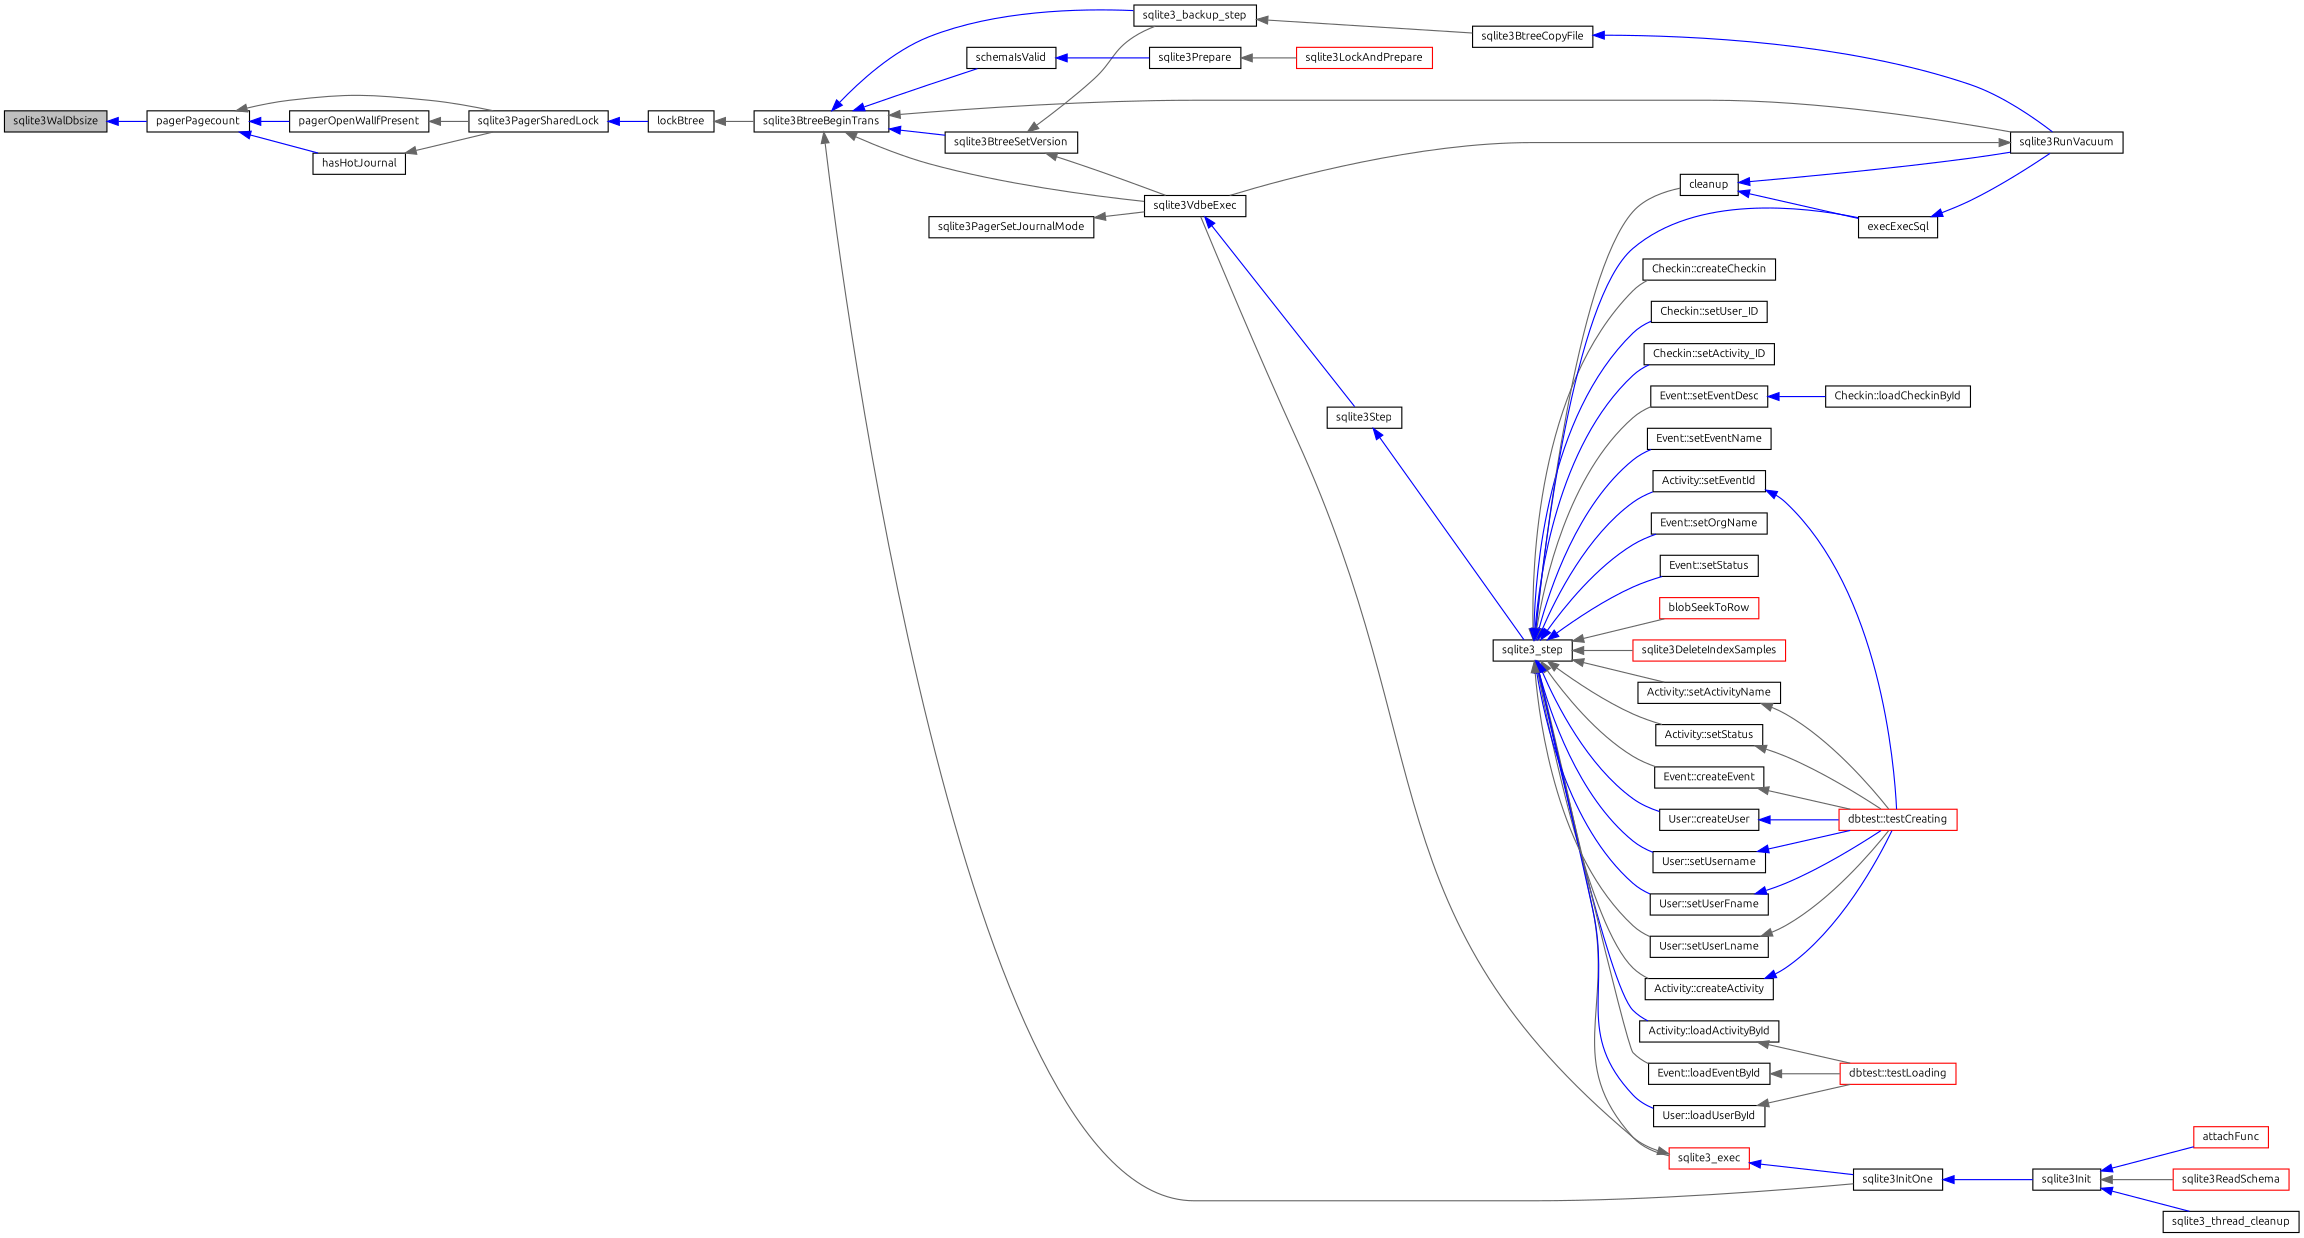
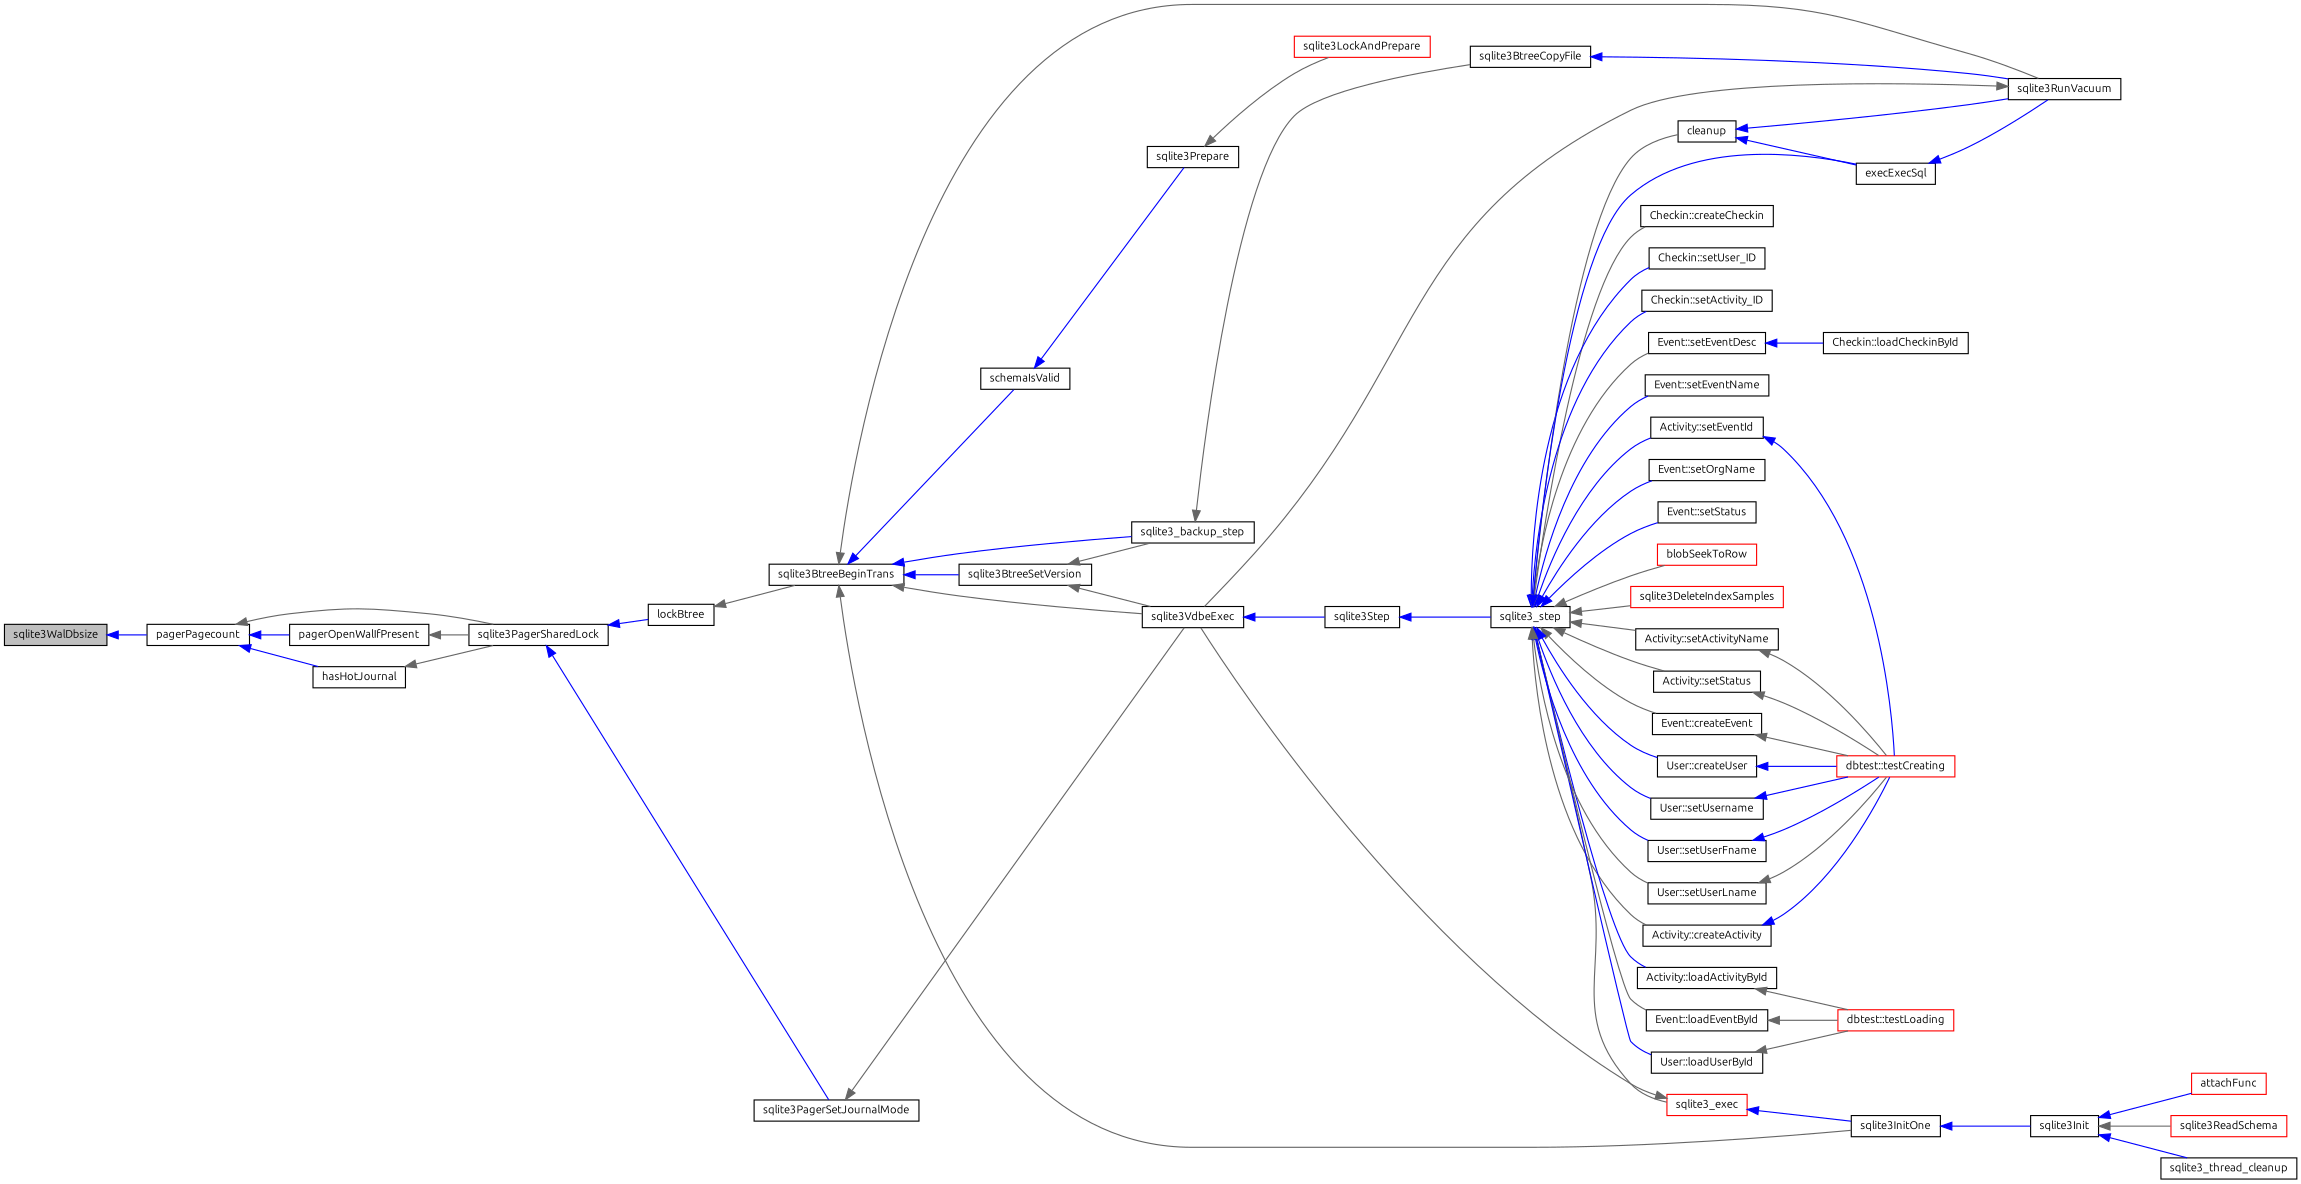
none -> (691, 878)
